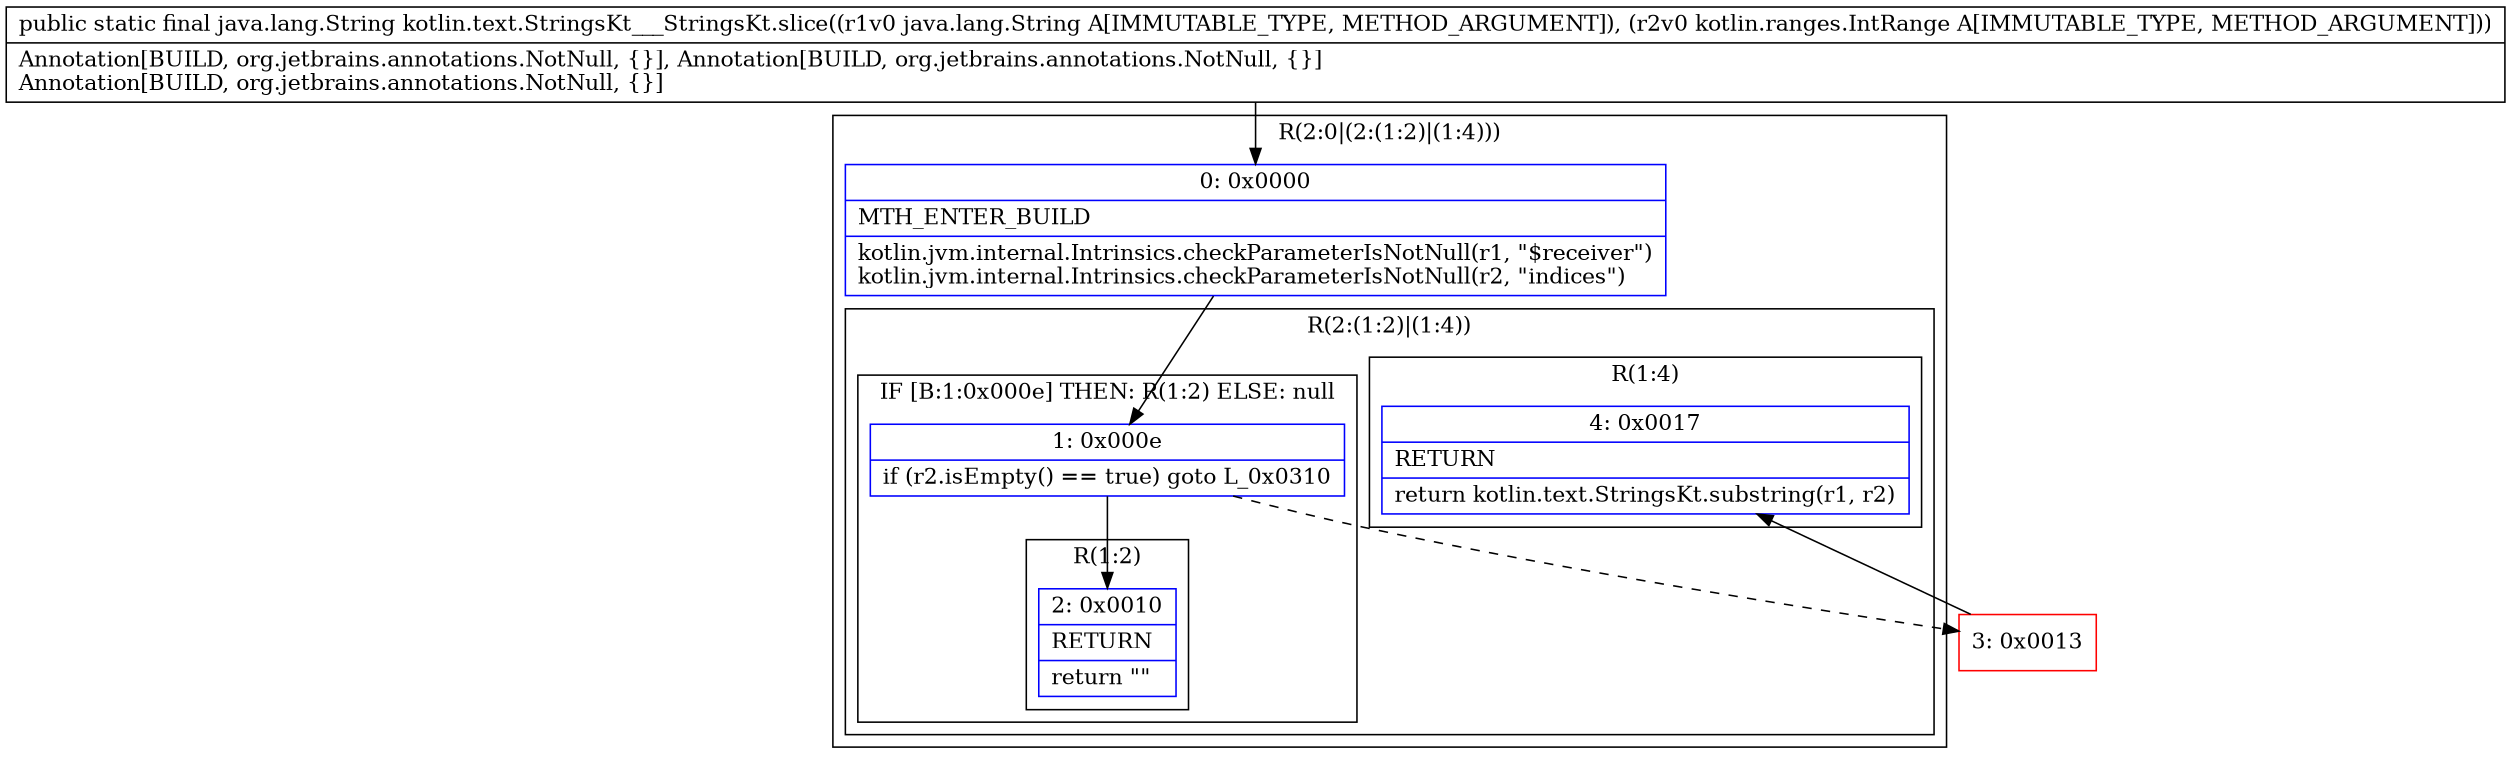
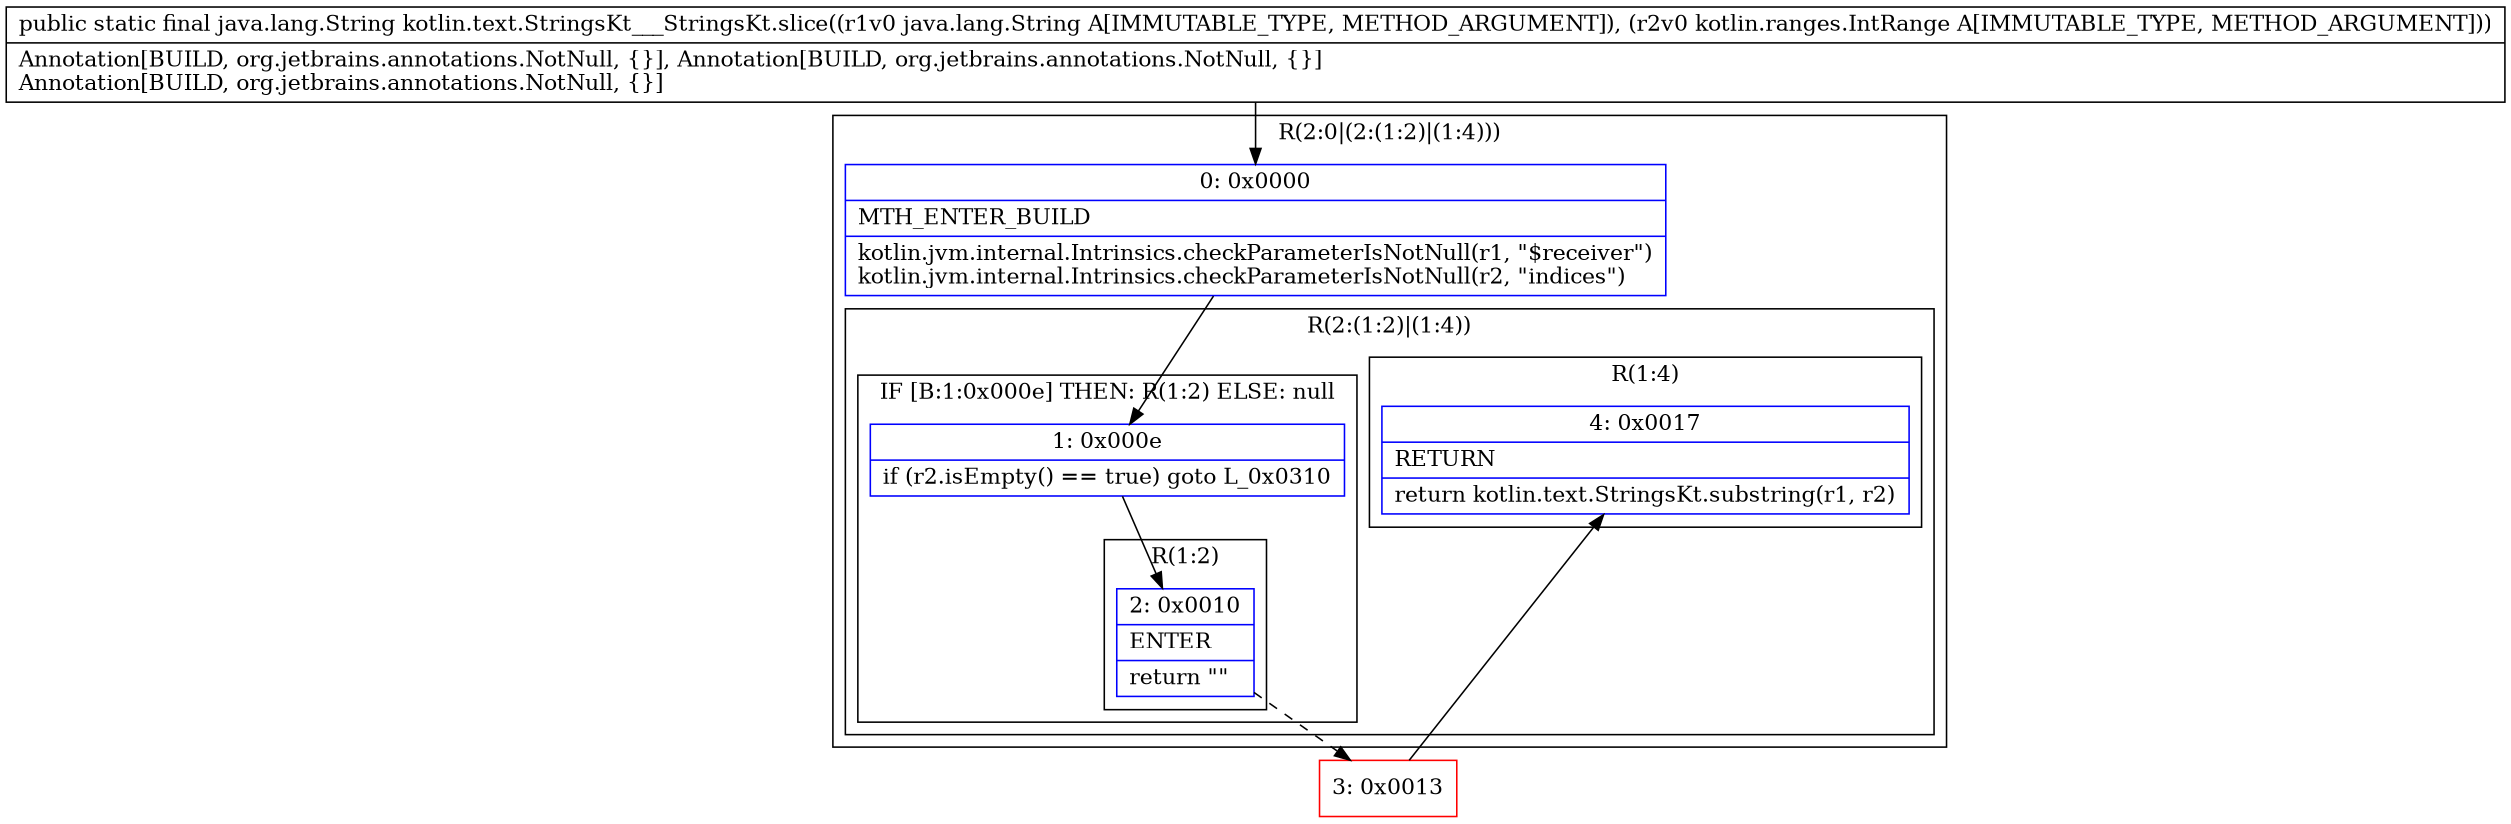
(1587, 571) -> (1281, 711)
(1102, 642) -> (1171, 642)
